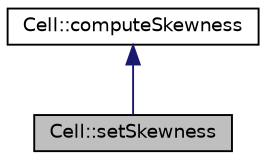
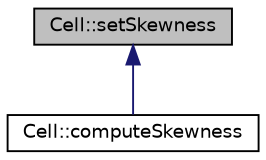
(133, 90) -> (133, 90)
